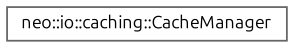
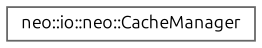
(147, 24) -> (131, 24)
